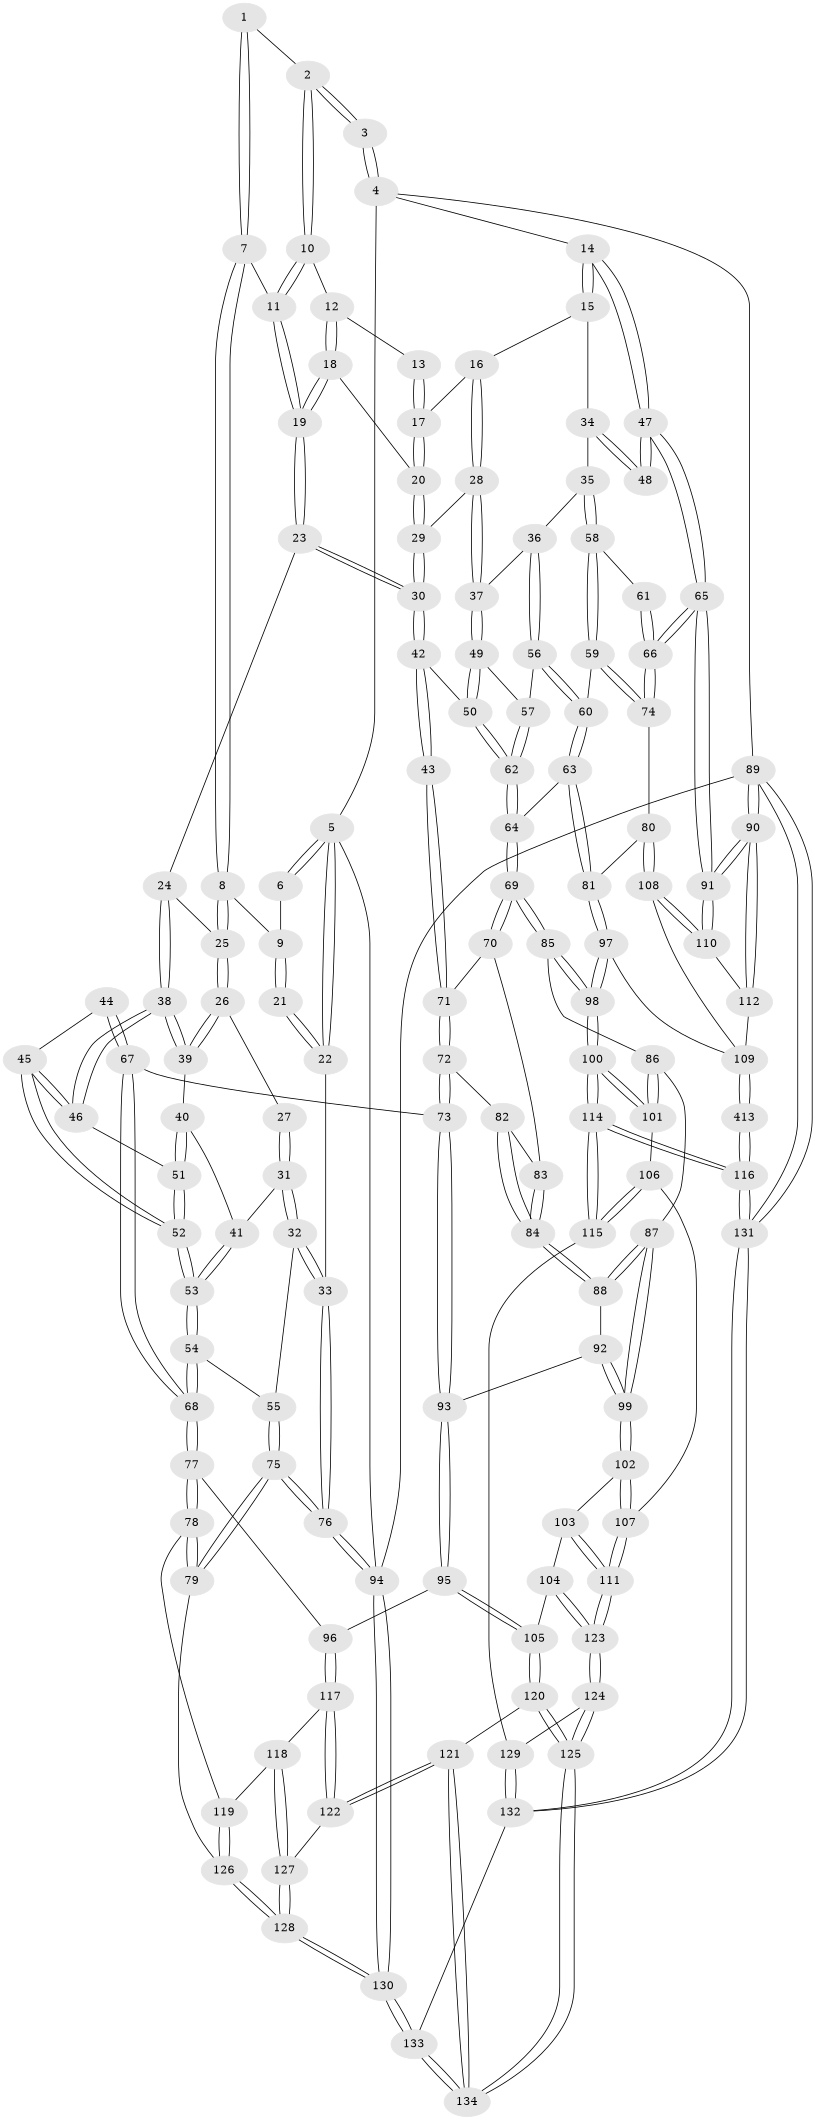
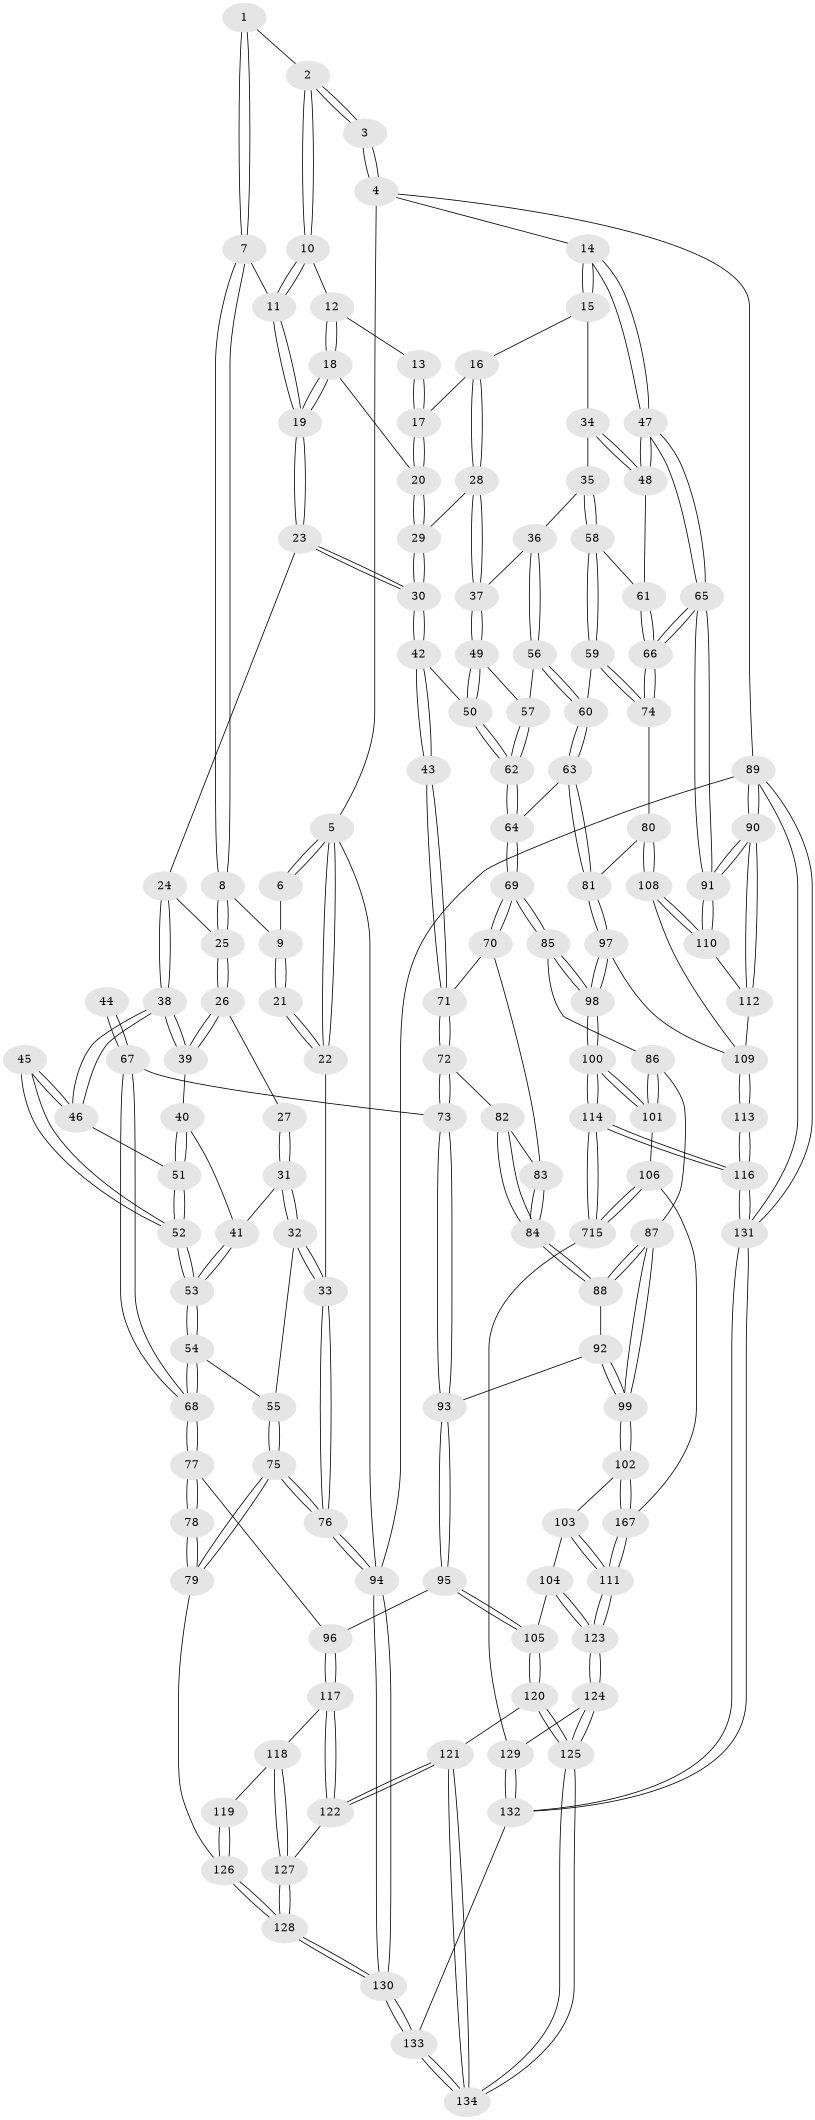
none -> (645, 539)
(66, 1031) -> none
(745, 1118) -> (745, 1118)
(593, 1234) -> (593, 1234)
(626, 1523) -> (626, 1523)
(174, 1654) -> none
